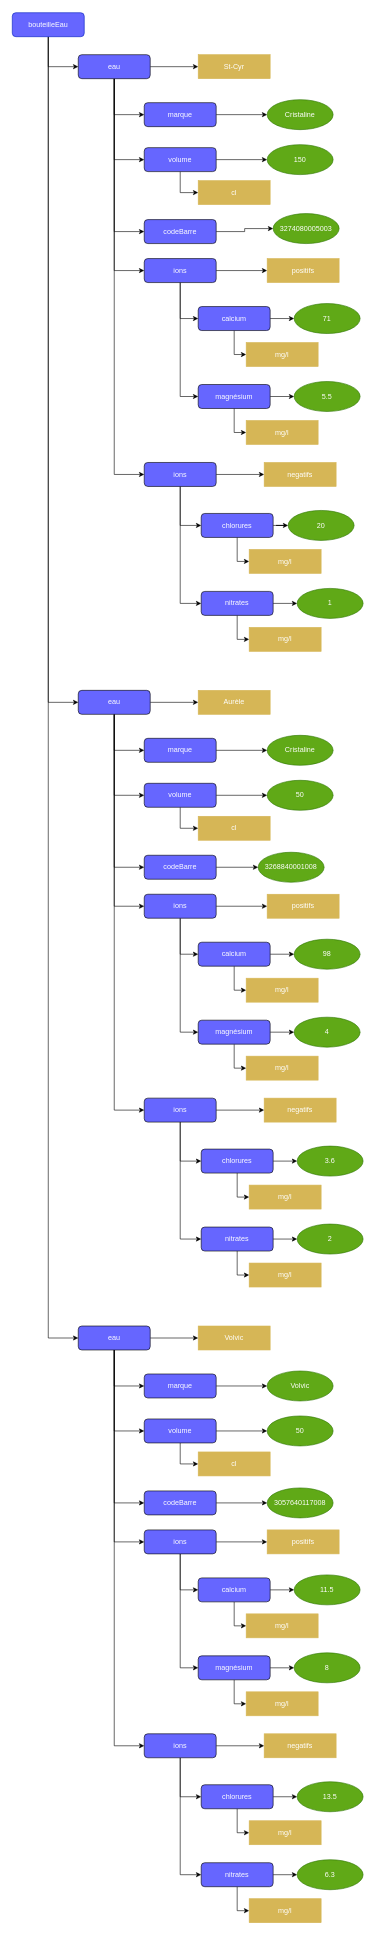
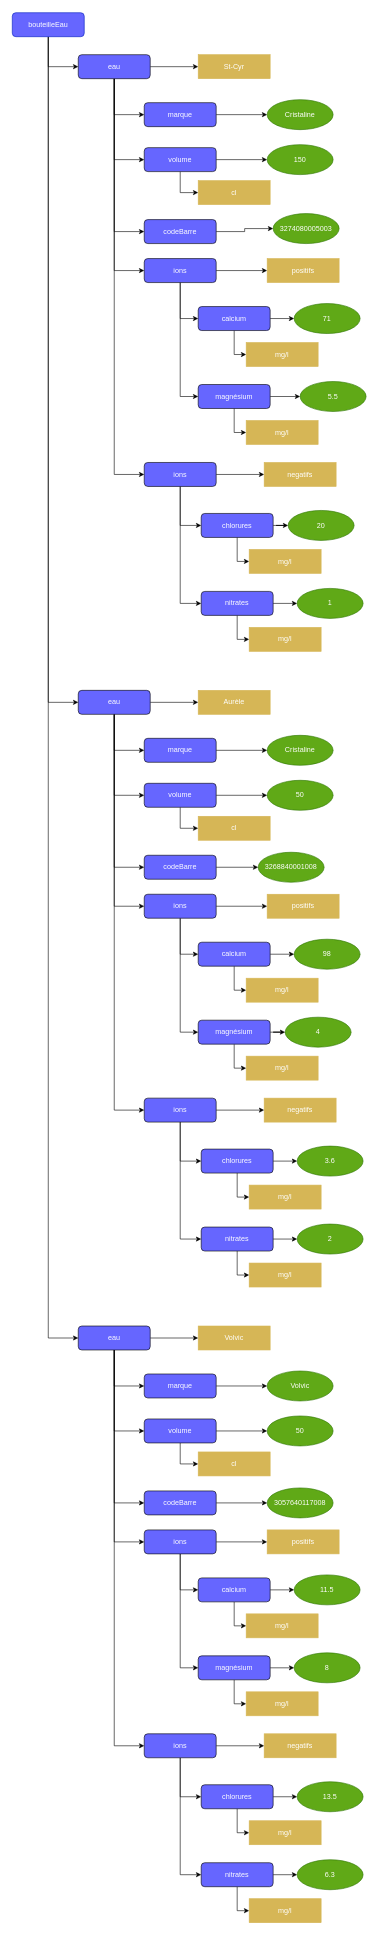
(327, 396) -> (333, 396)
(327, 1032) -> (318, 1032)
